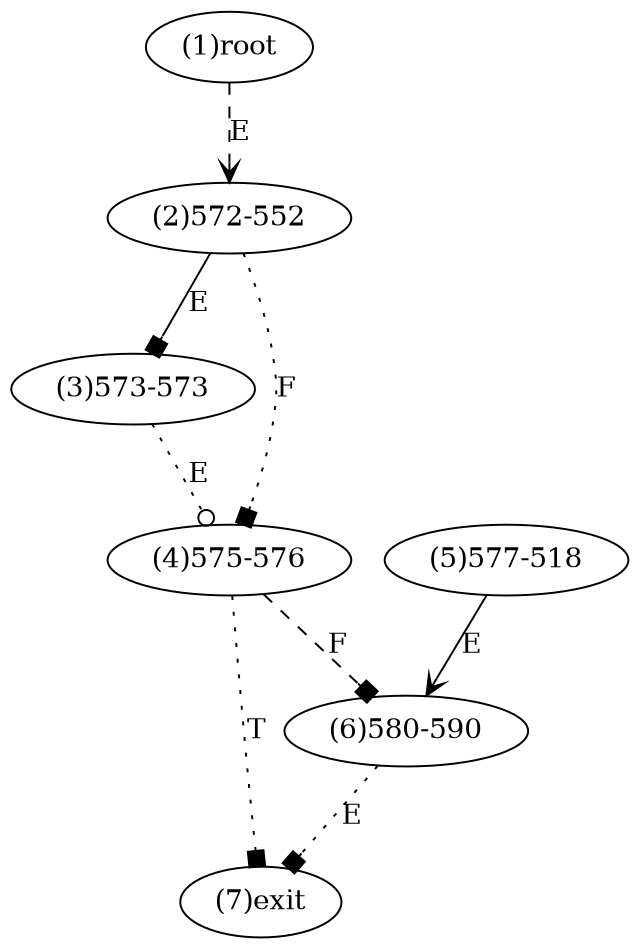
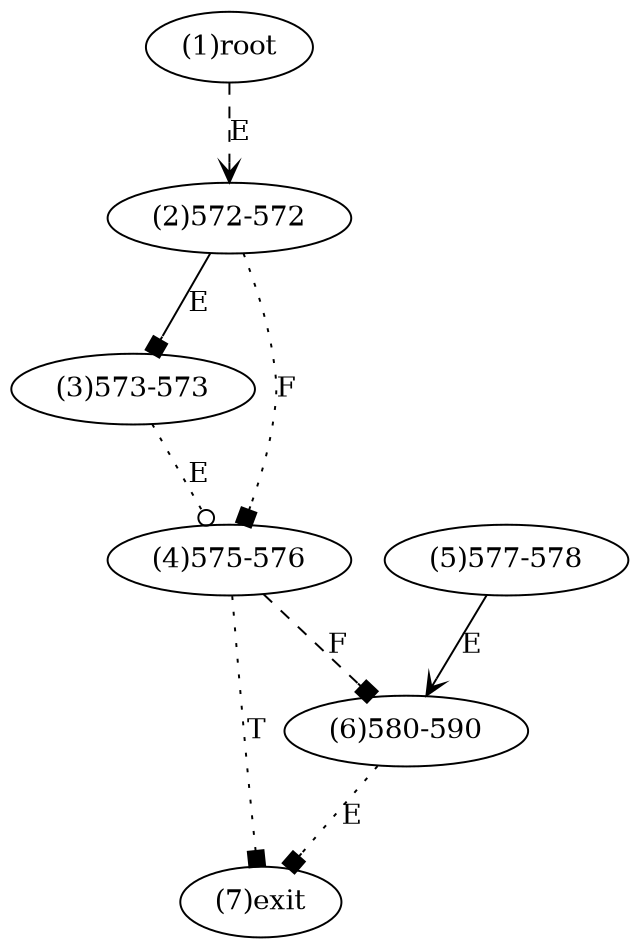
(229, 218) -> (229, 218)
(507, 560) -> (507, 560)
